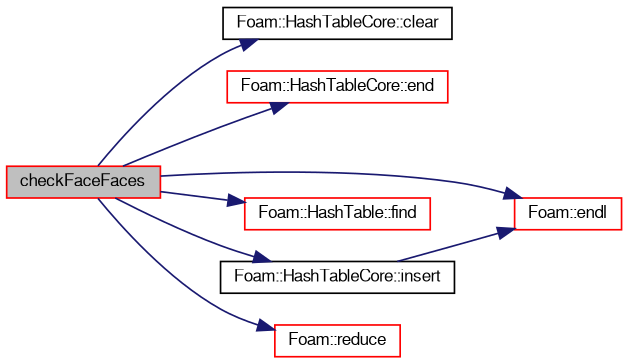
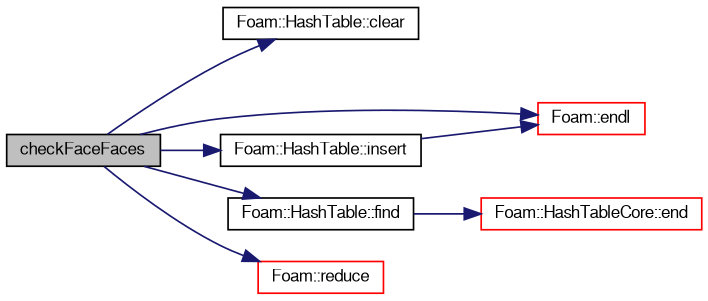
(338, 23) -> (321, 23)
(197, 136) -> (439, 214)
(84, 182) -> (84, 150)
(338, 214) -> (321, 214)
(338, 277) -> (321, 150)
